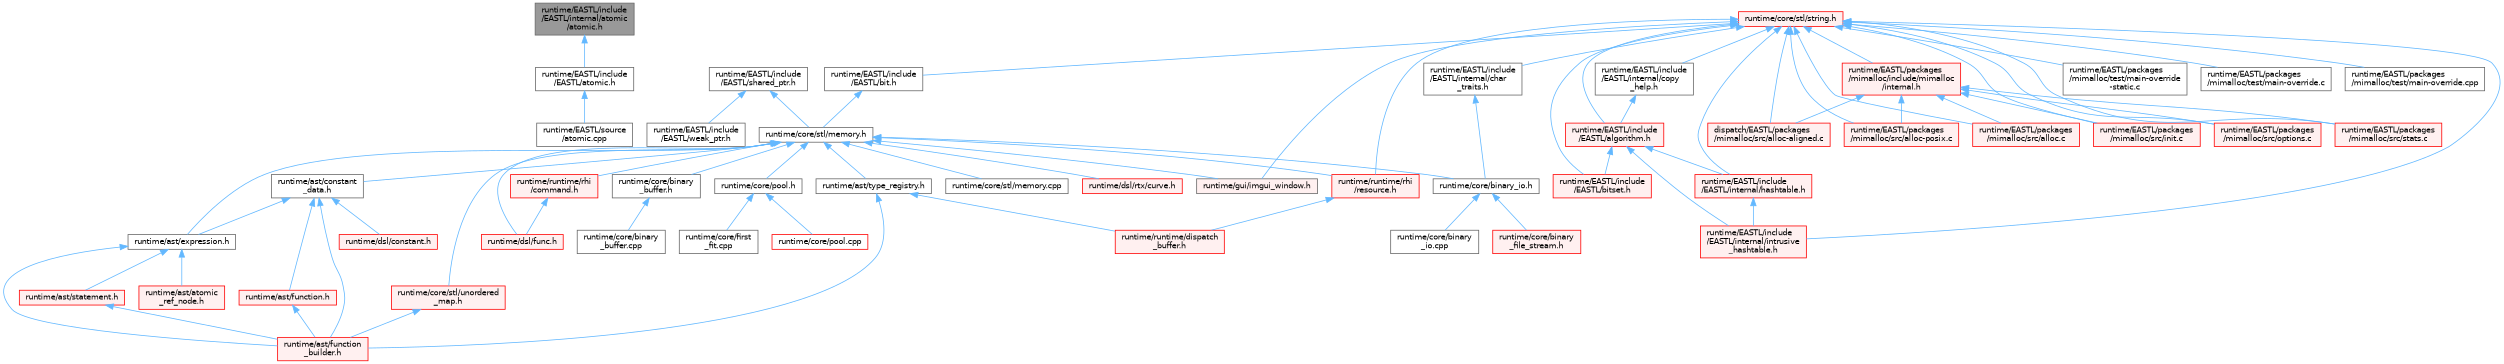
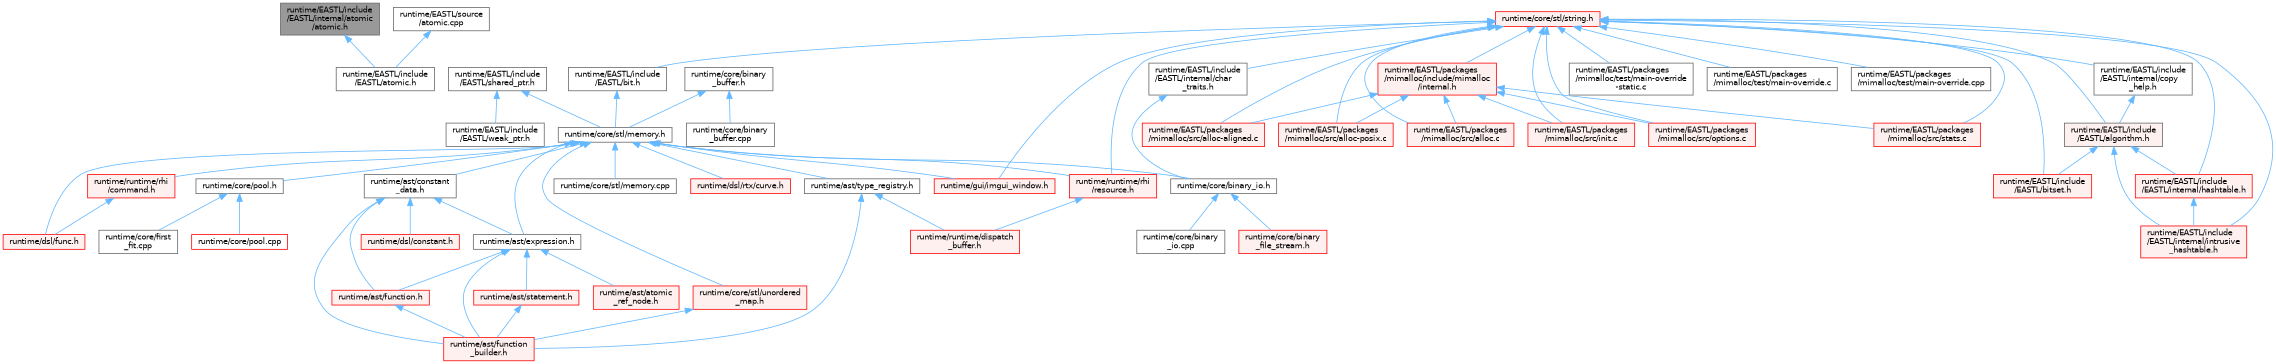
(585, 111) -> (411, 52)
(1615, 135) -> (2113, 135)
(1769, 135) -> (1203, 135)
(739, 160) -> (664, 111)
(1257, 186) -> (995, 186)
none -> (450, 271)
